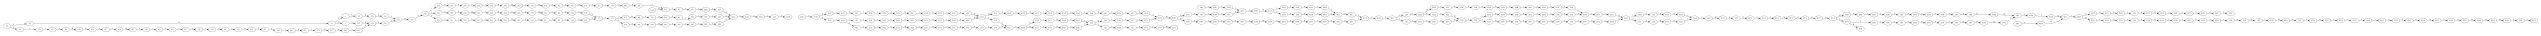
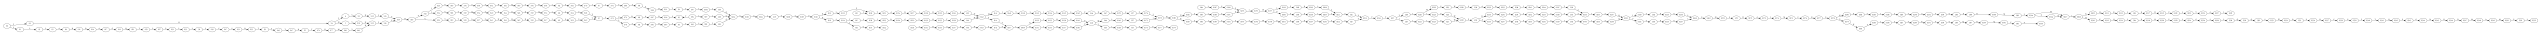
(652, 6) -> (645, 8)
(849, 13) -> (856, 9)
(431, 17) -> (425, 20)
none -> (794, 17)
(685, 20) -> (686, 17)
(2010, 20) -> (2010, 24)
(1860, 22) -> (1867, 26)
(2054, 23) -> (2048, 13)
(898, 28) -> none
